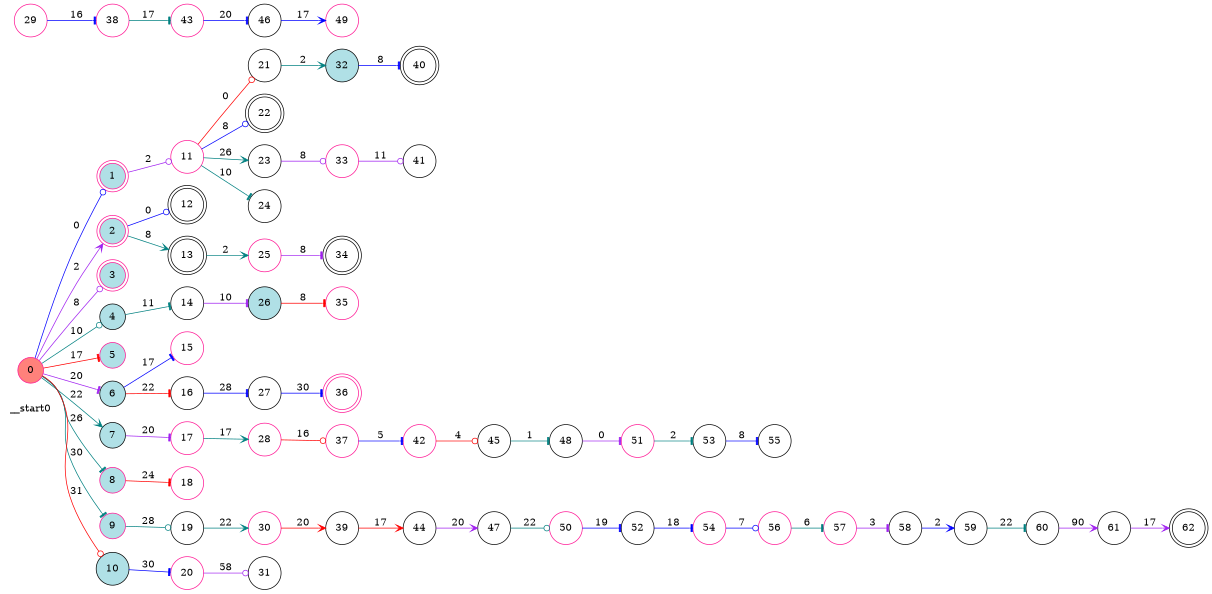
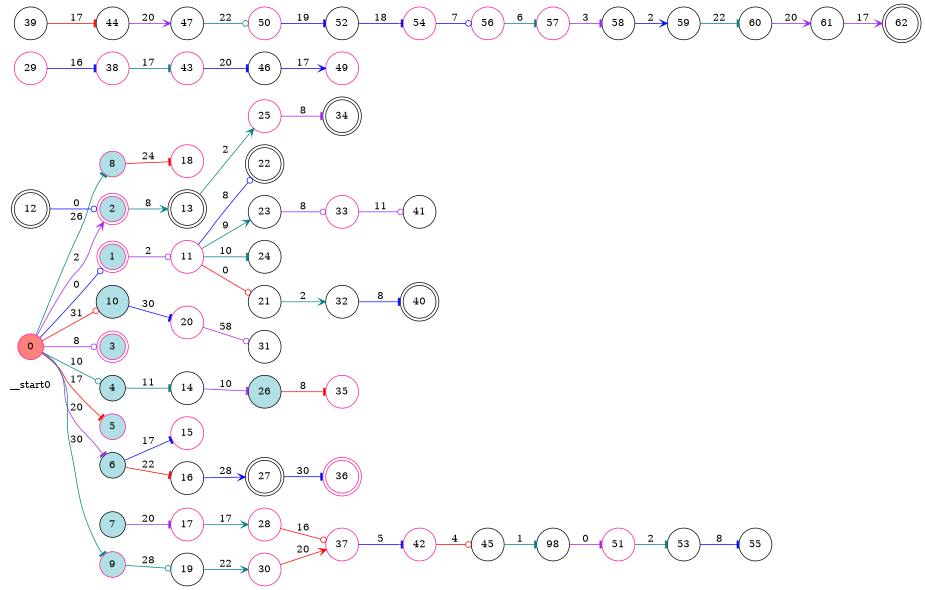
(342, 65) -> (342, 302)
(226, 153) -> (226, 226)
(146, 219) -> (70, 209)
(224, 393) -> (221, 478)
(265, 393) -> (265, 477)
(70, 400) -> none
(566, 441) -> (553, 545)
(1078, 523) -> (791, 18)
(300, 528) -> (300, 558)
(377, 528) -> (70, 23)
